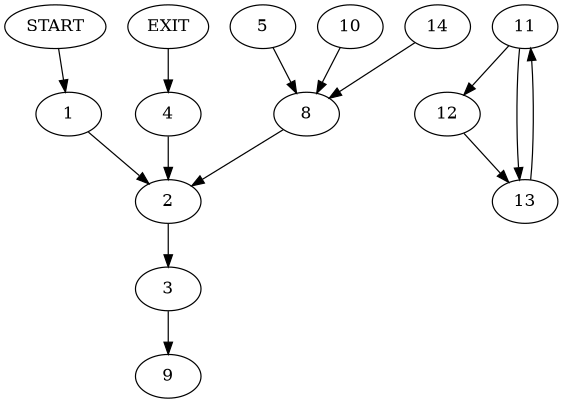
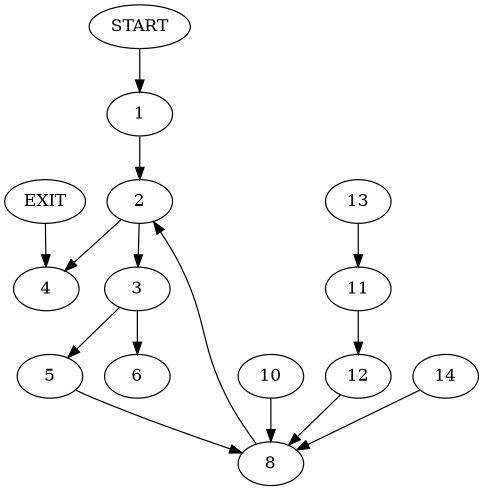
(517, 108) -> none
(168, 152) -> (98, 241)
(482, 153) -> (319, 416)
none -> (98, 328)
(168, 376) -> (137, 376)
